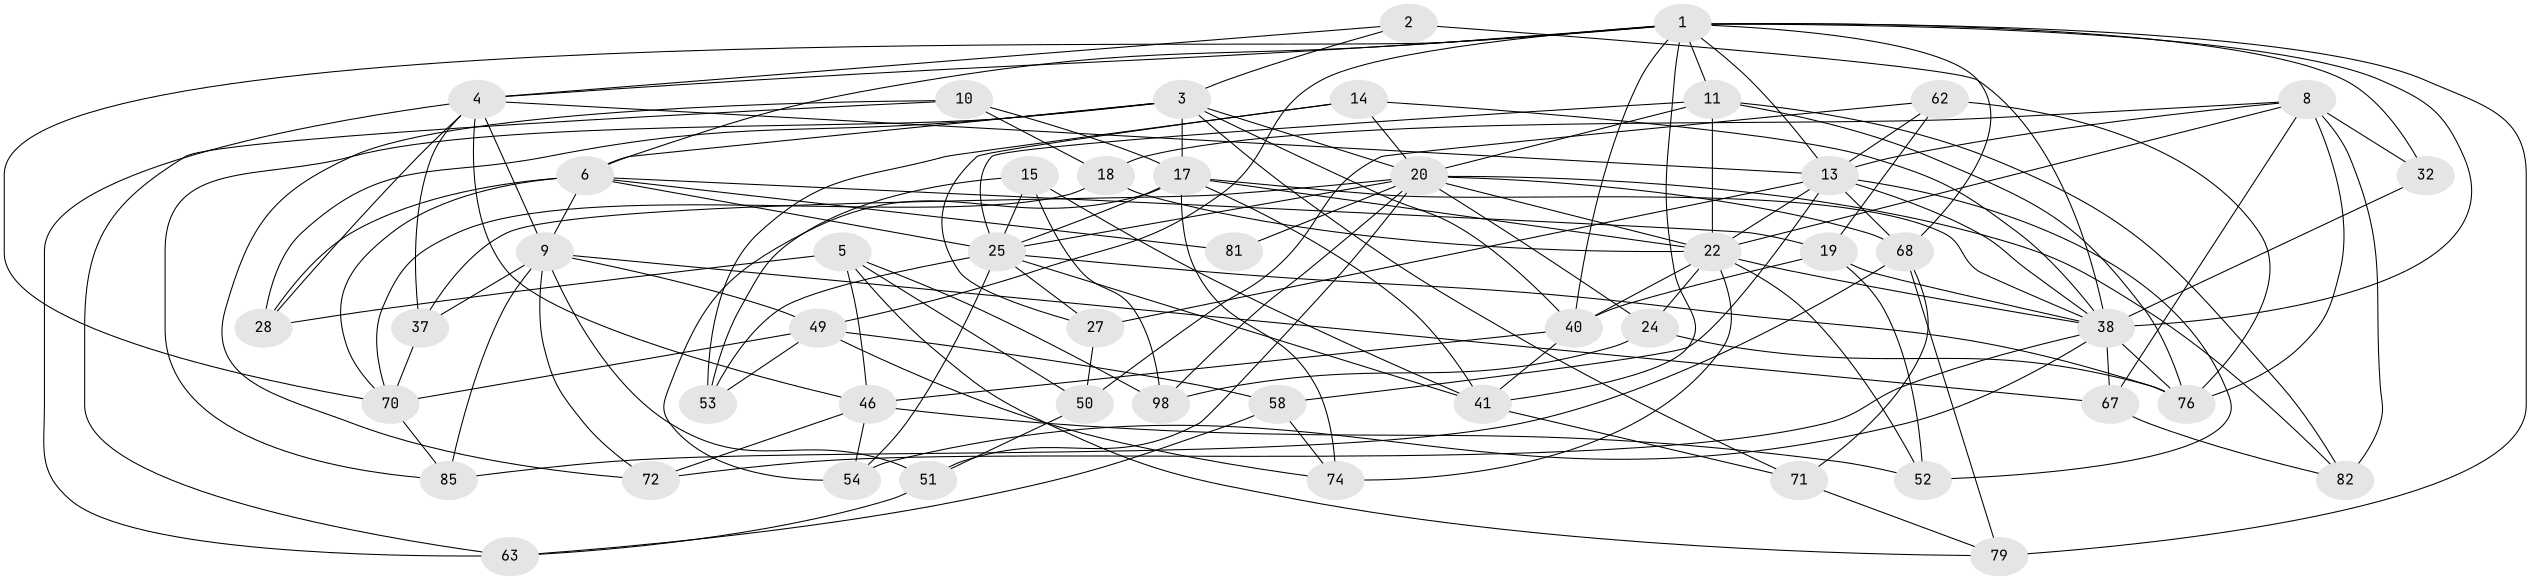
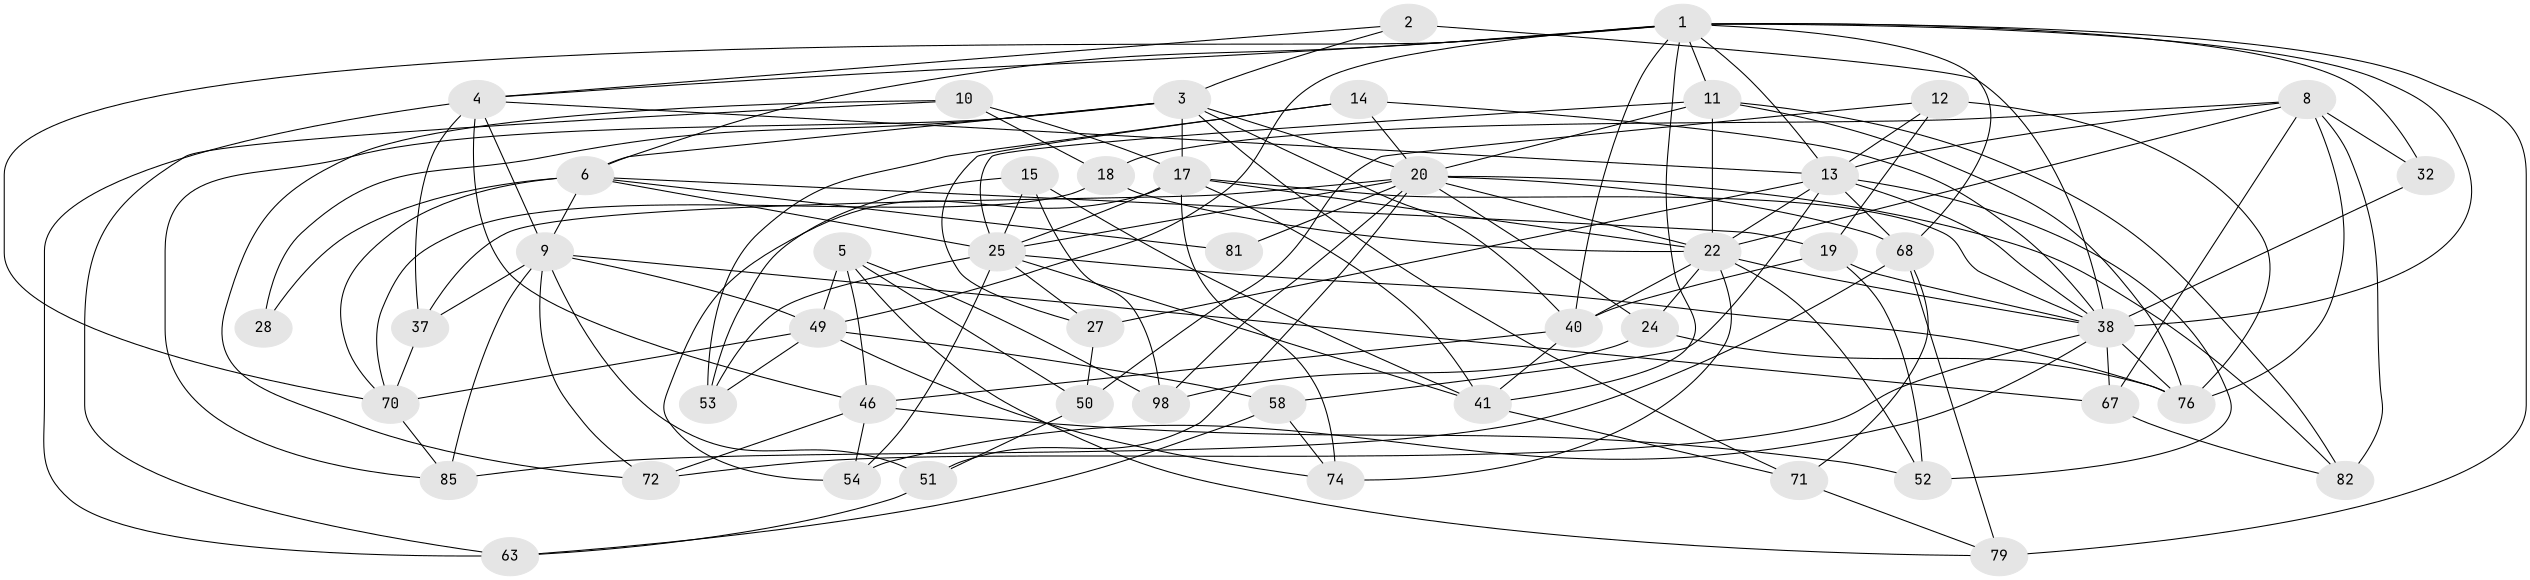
(1940, 99) -> (1940, 99)
(367, 211) -> none
(553, 287) -> (828, 297)
